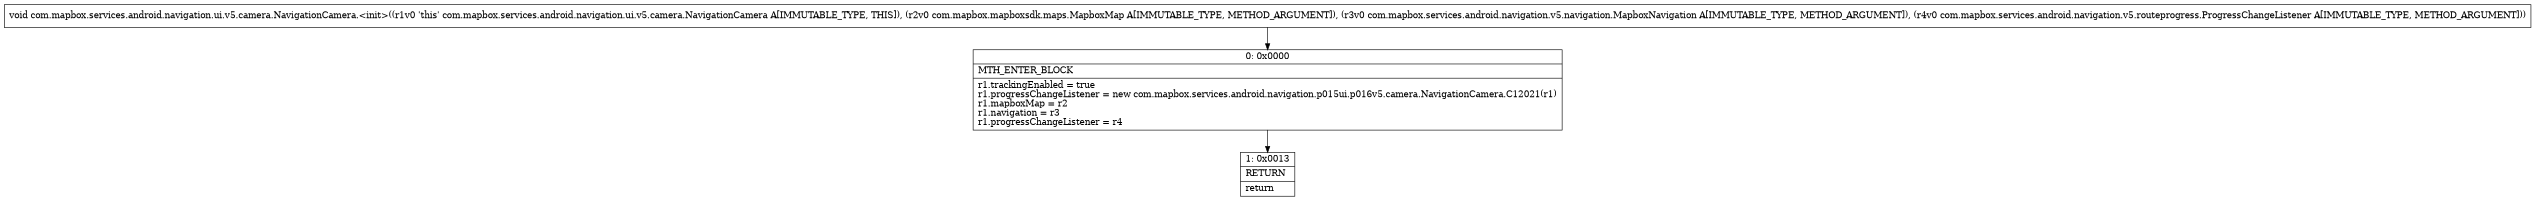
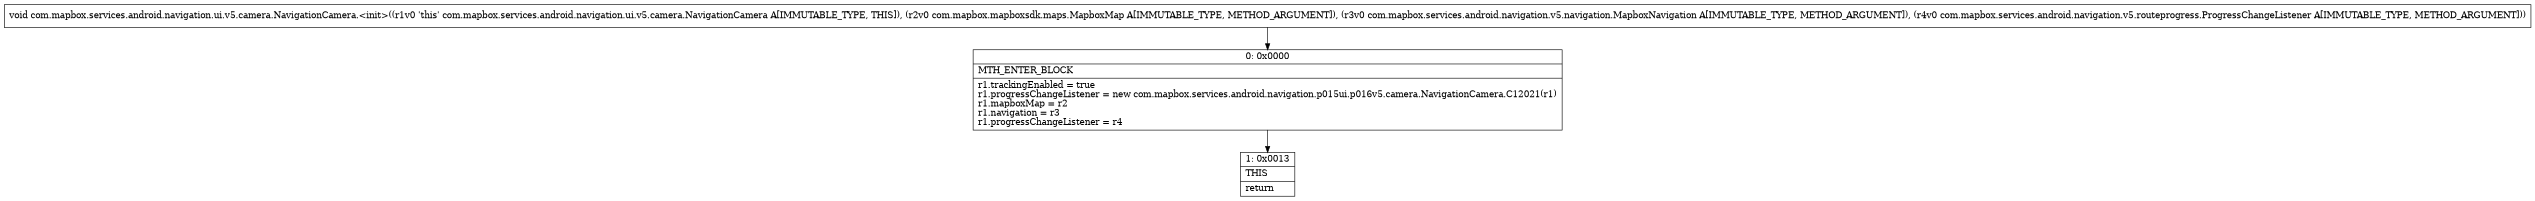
(1265, 174) -> (1257, 174)
